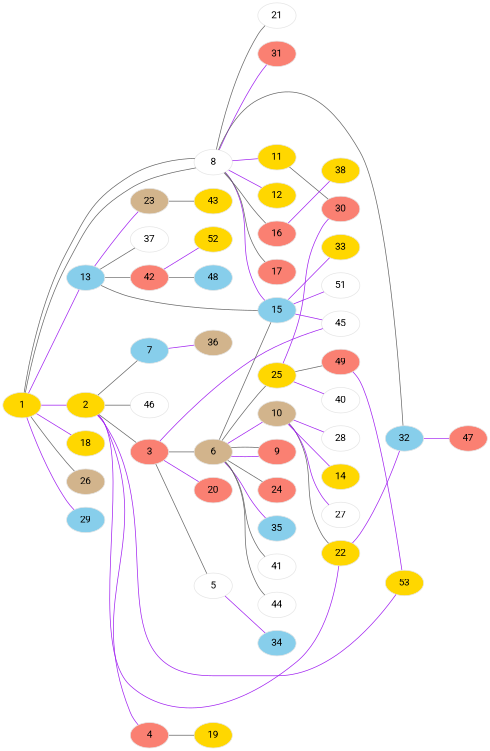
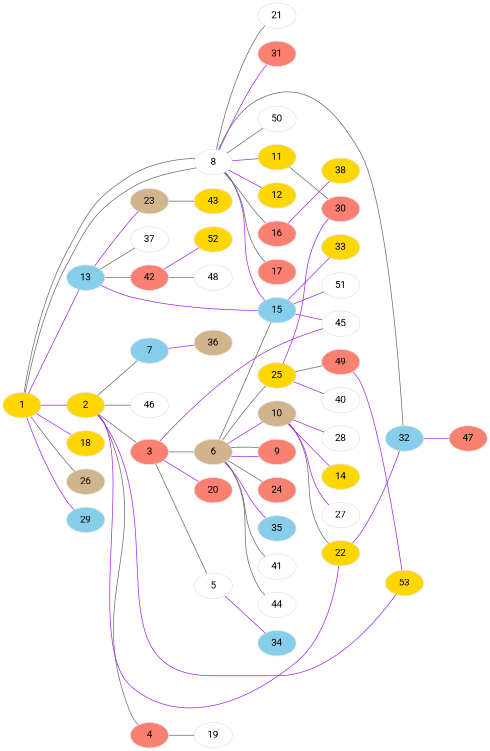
none -> (277, 119)
(213, 278) -> (213, 278)
(178, 305) -> (178, 305)
(119, 570) -> (119, 570)
(213, 735) -> (213, 735)
